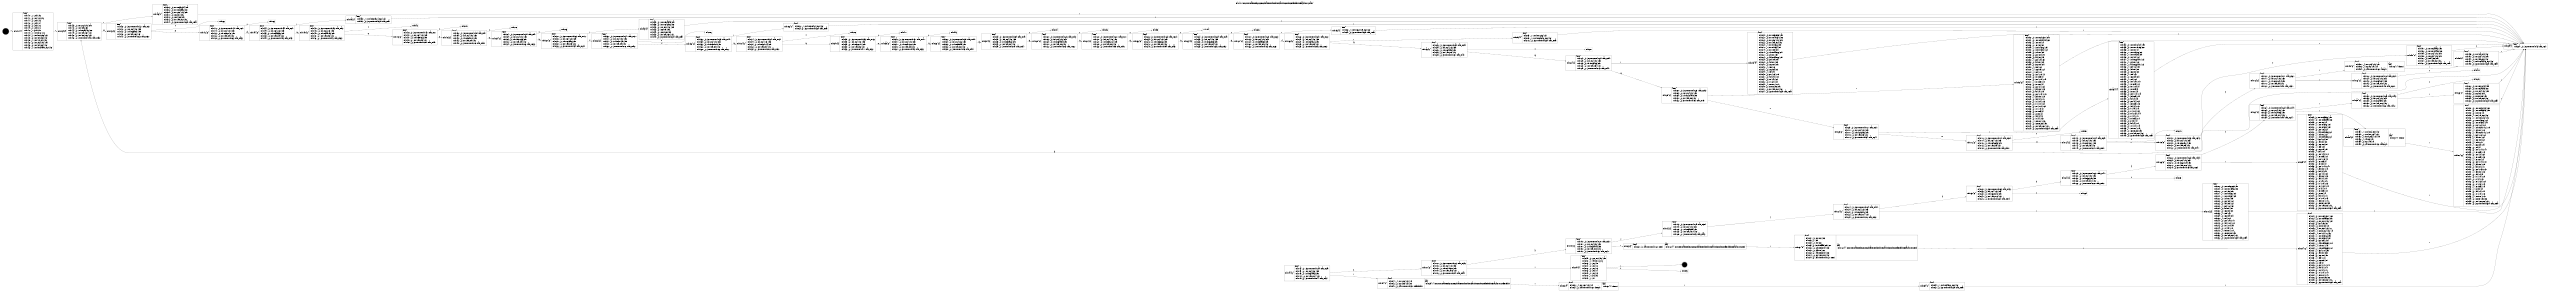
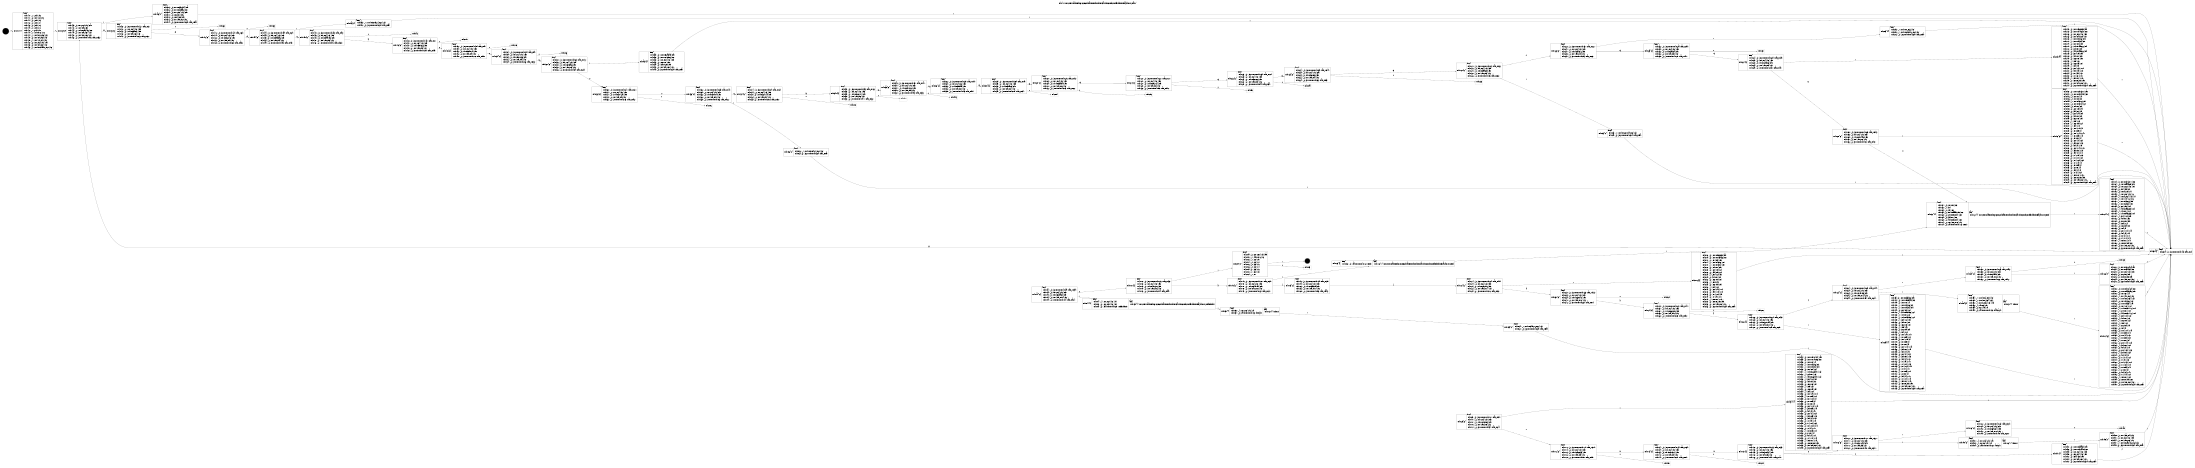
(1770, 114) -> (1917, 173)
